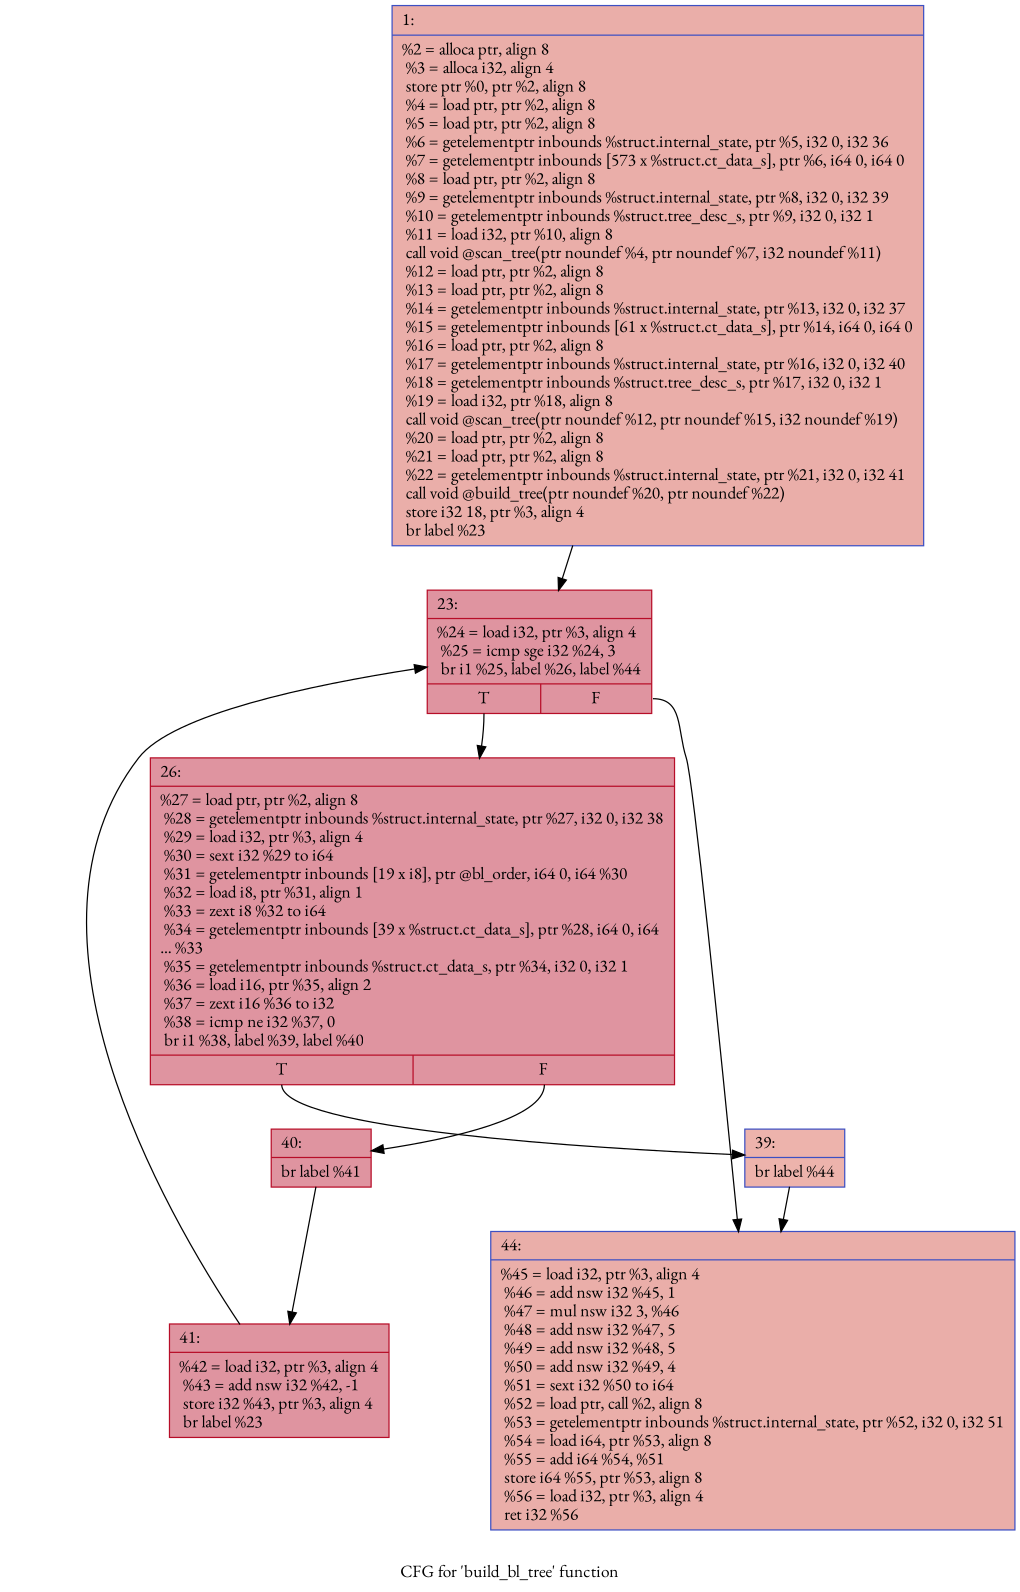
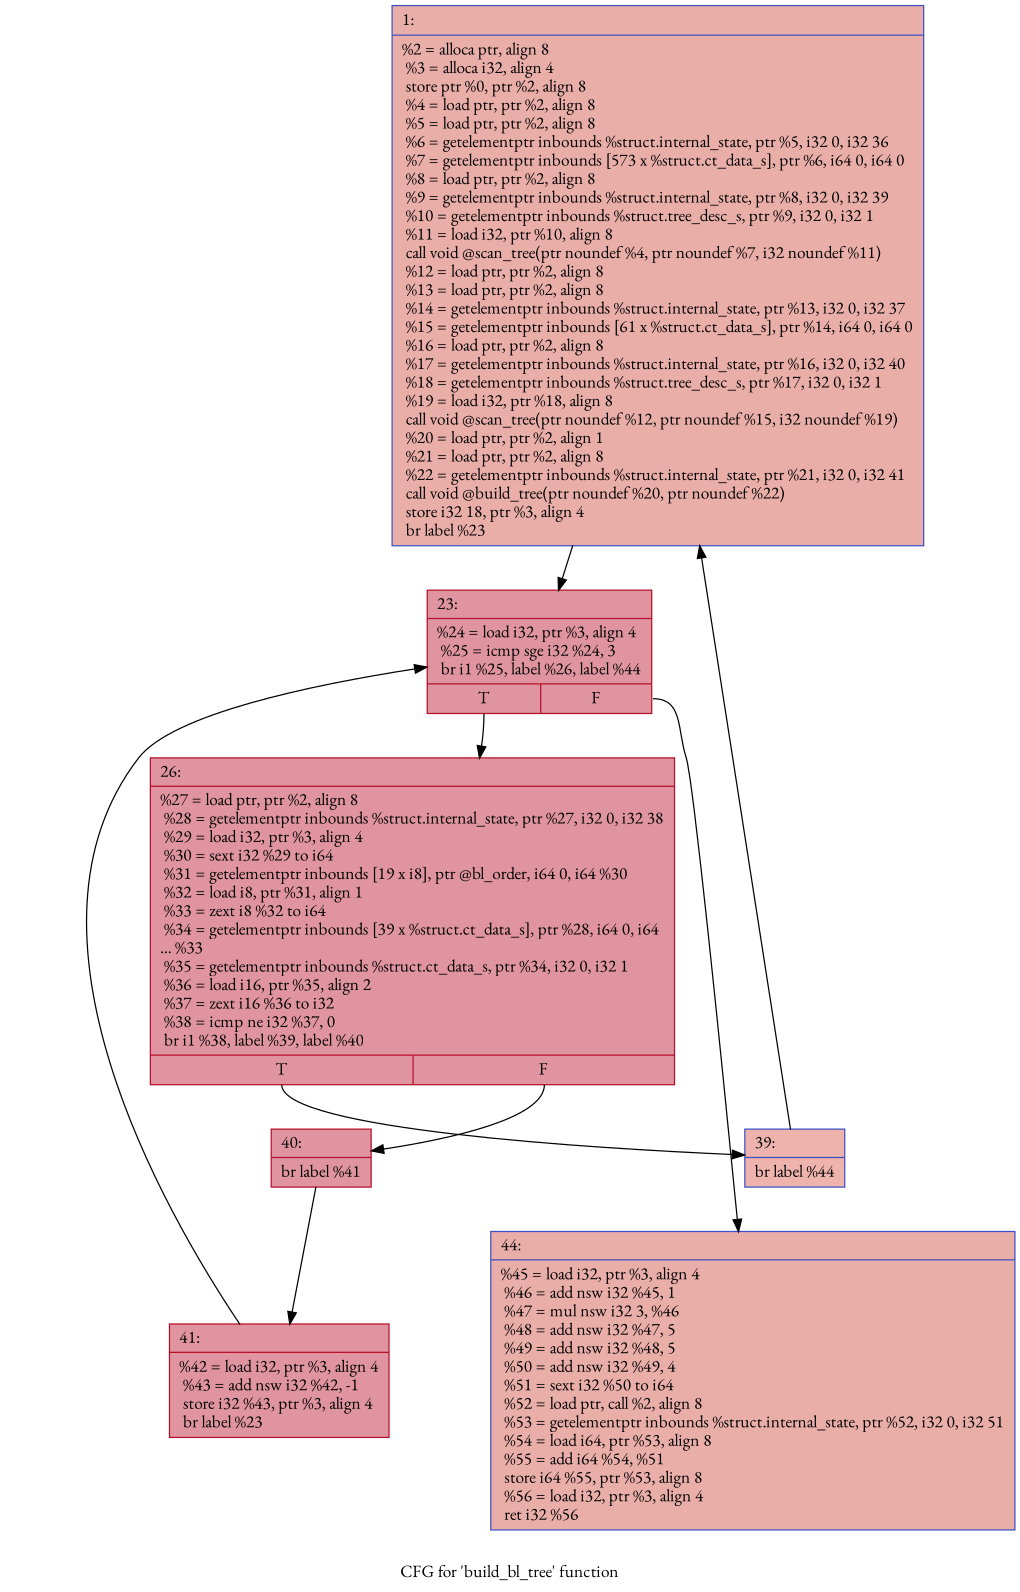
(503, 438) -> (503, 438)
(786, 1203) -> (746, 844)
